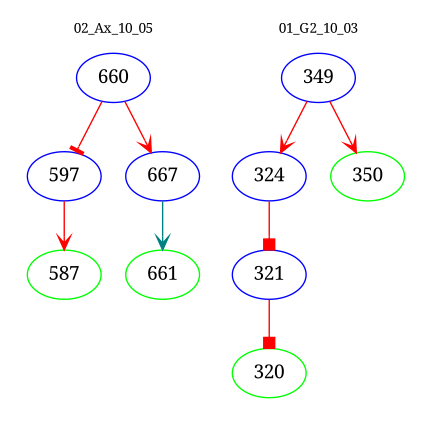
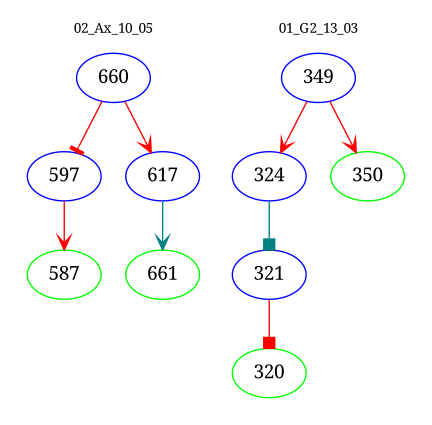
(318, 29) -> (318, 29)
(163, 176) -> (163, 176)
(269, 219) -> (269, 219)
